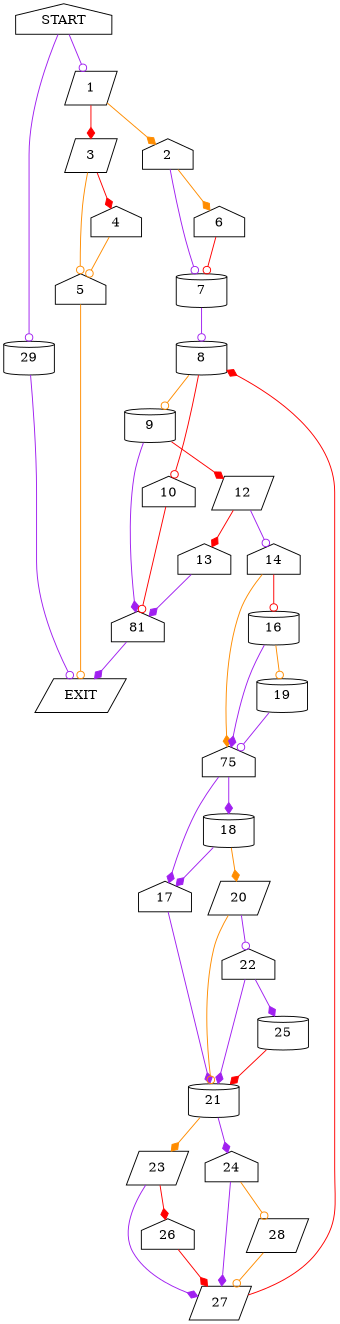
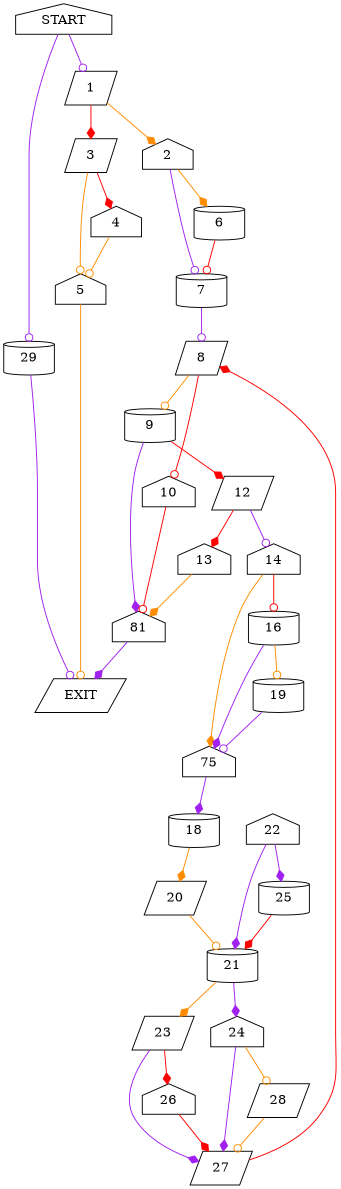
(219, 223) -> (219, 223)
(202, 358) -> (202, 358)
(174, 591) -> (175, 591)
(165, 898) -> none
(243, 929) -> none
